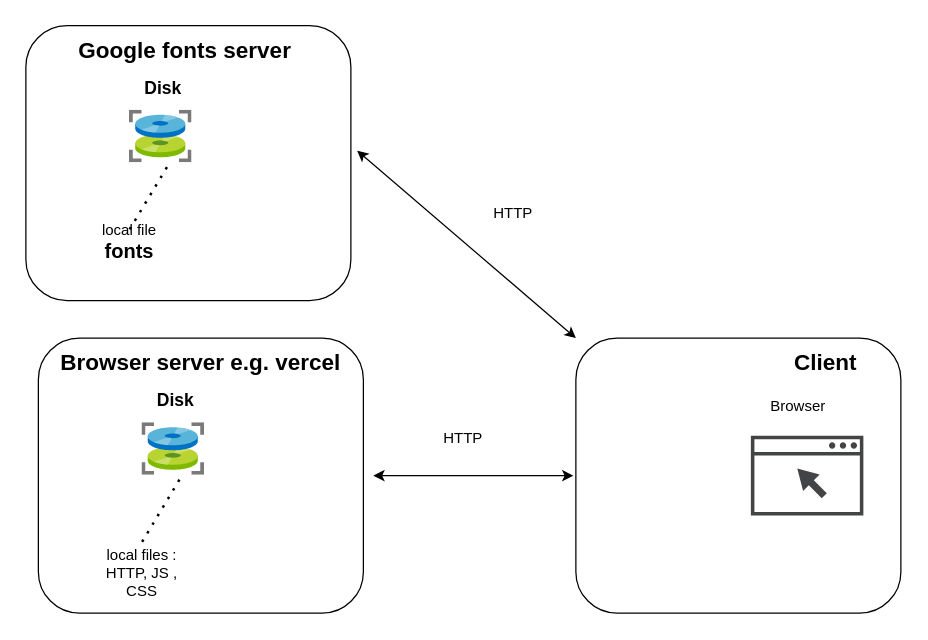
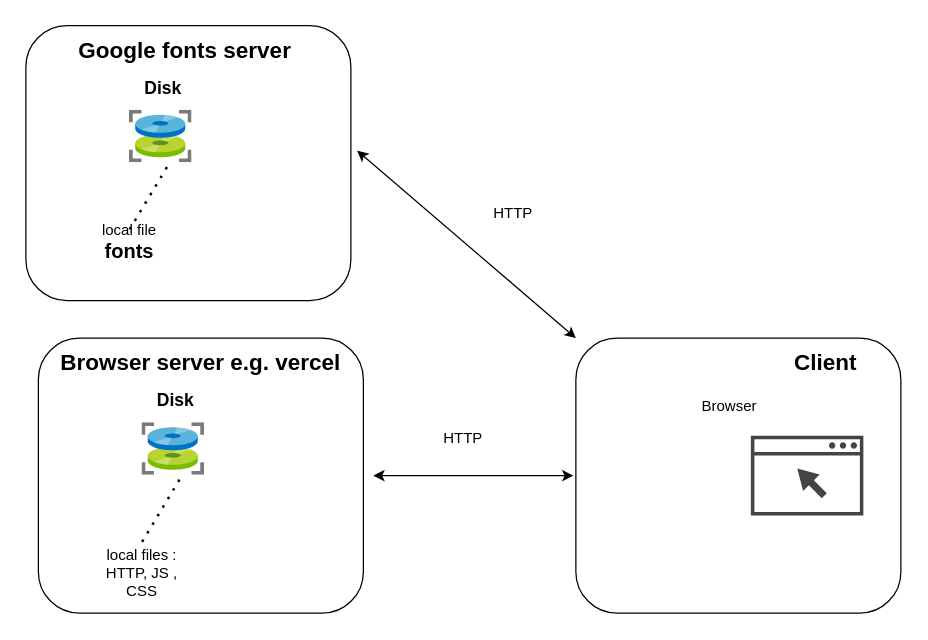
(798, 407) -> (729, 407)
